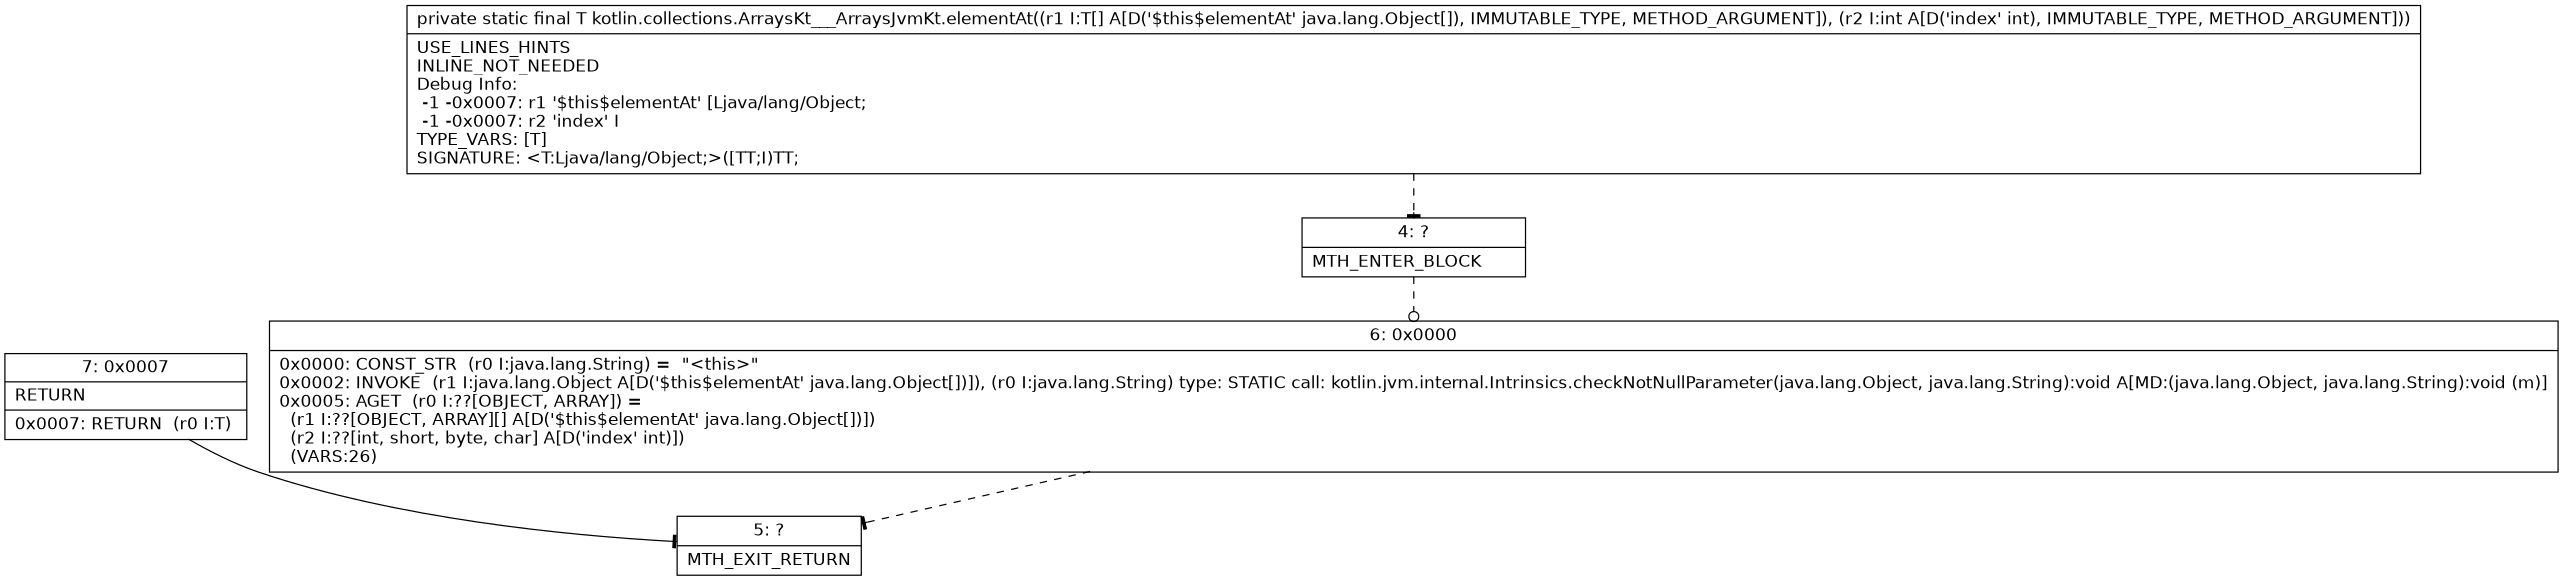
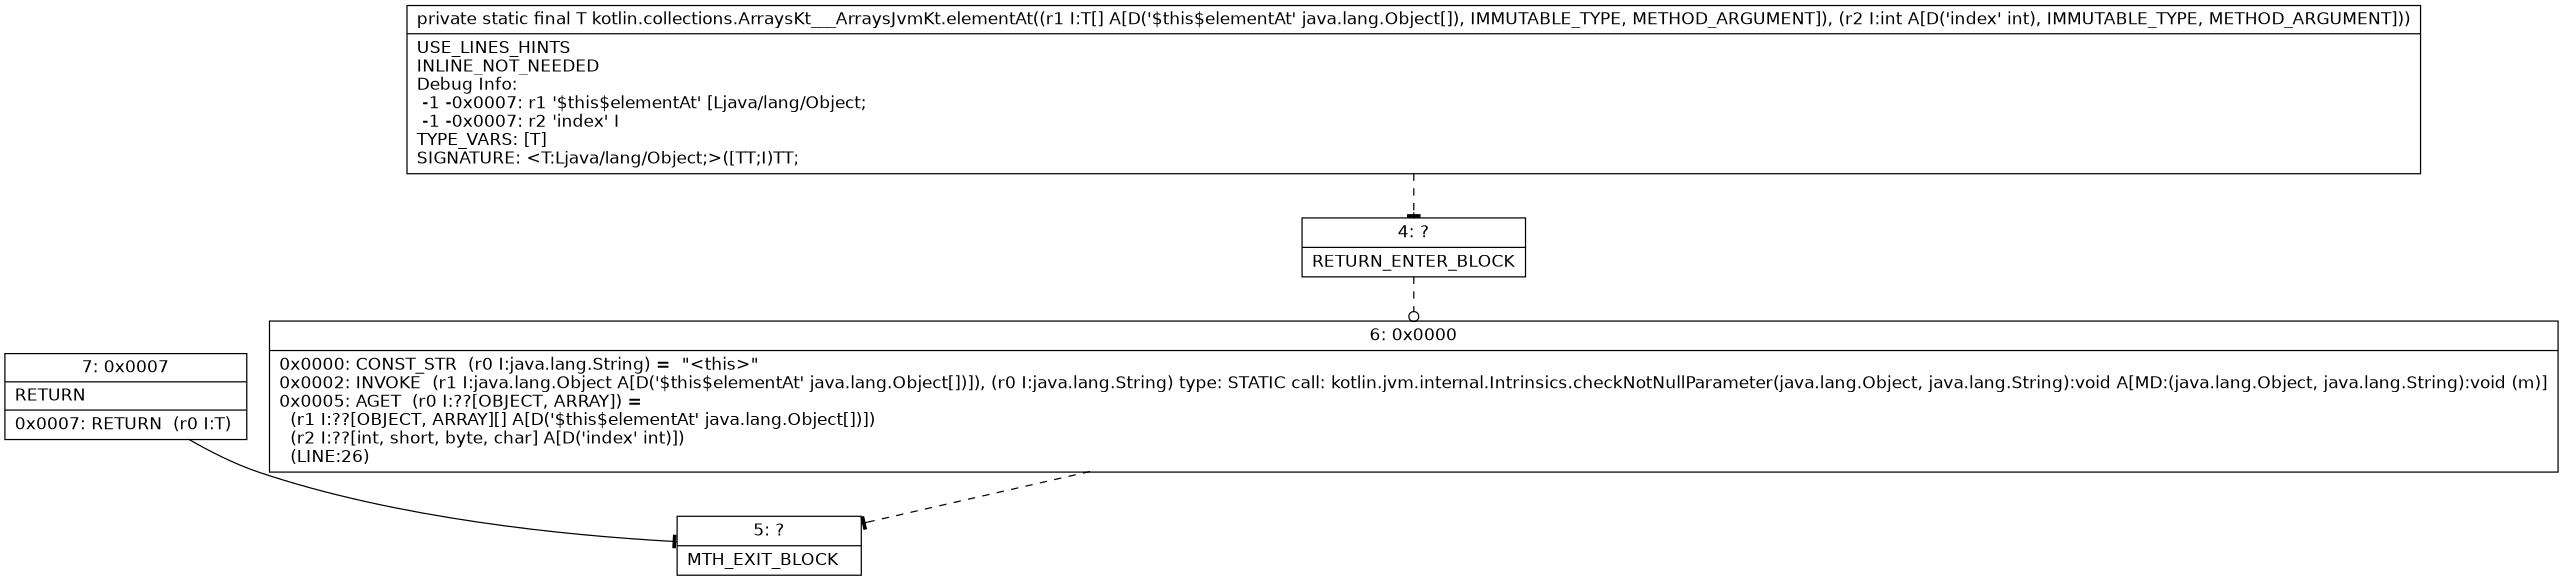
(1397, 262) -> (1414, 262)
(328, 457) -> (325, 457)
(769, 560) -> (763, 560)
